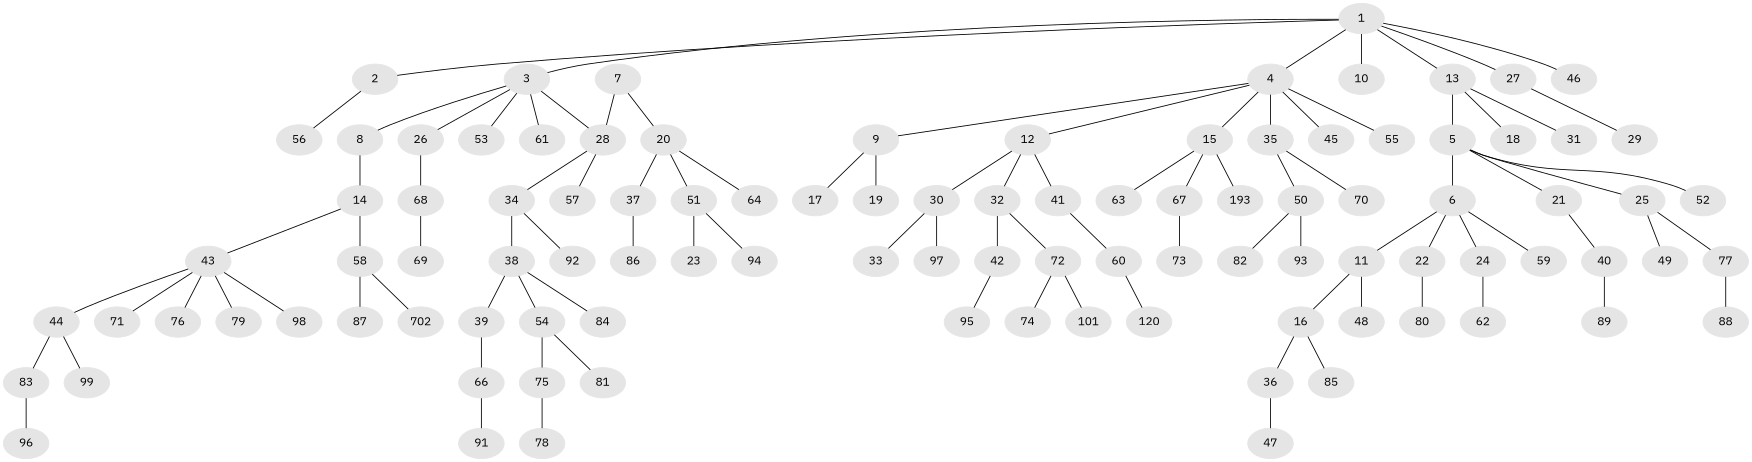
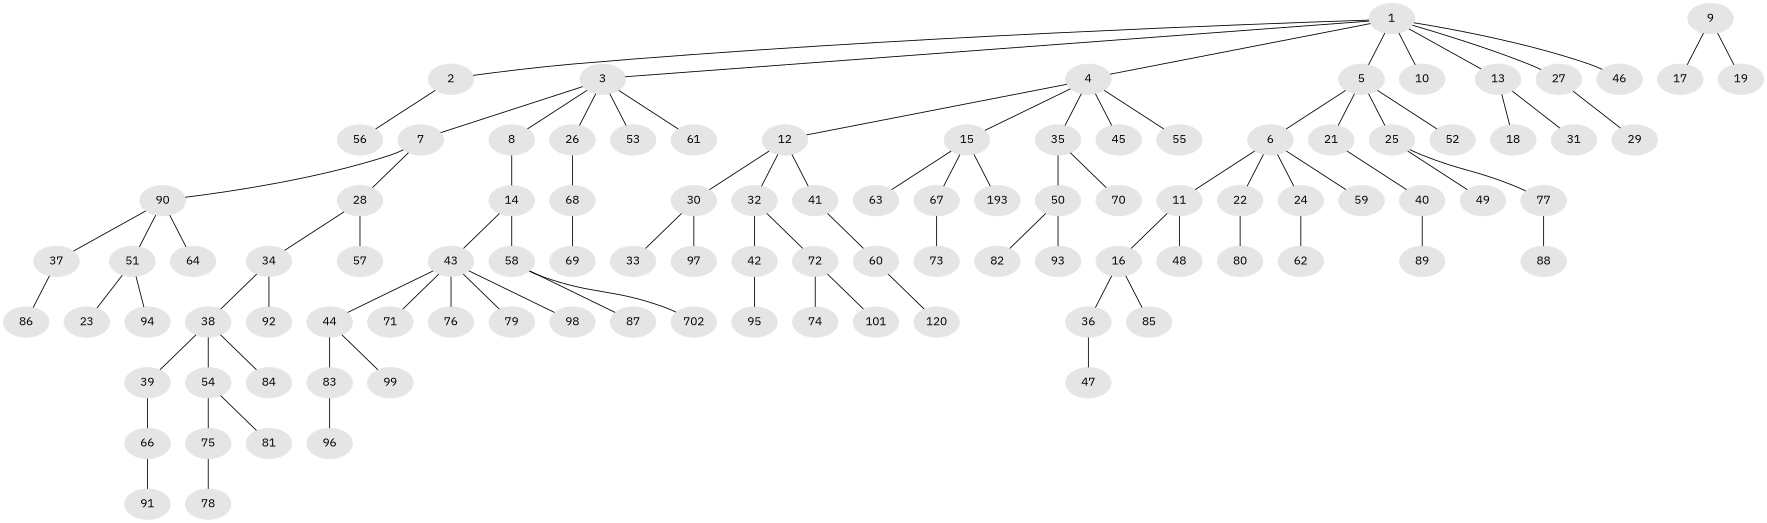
(565, 110) -> (512, 110)
(1073, 110) -> none
(1453, 110) -> (1377, 49)
(663, 140) -> (163, 201)
